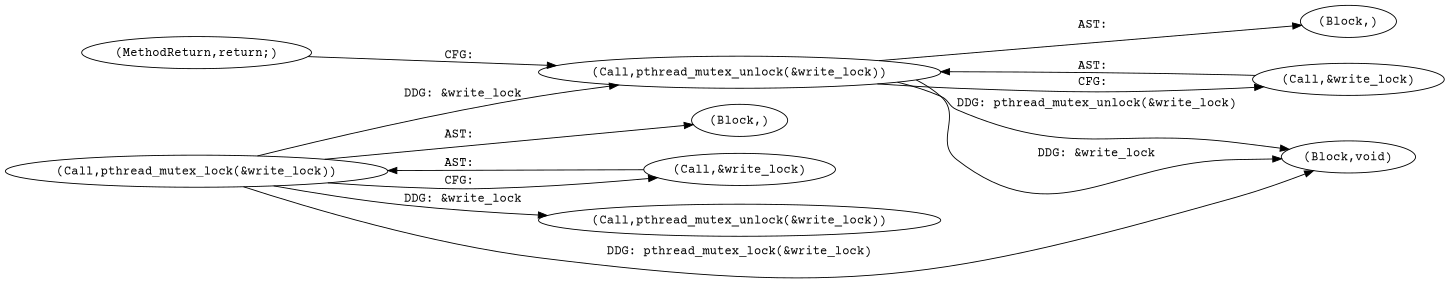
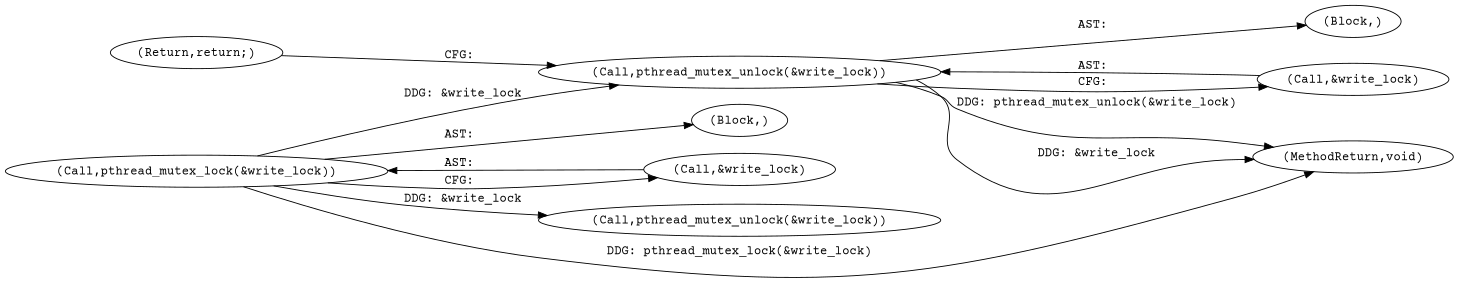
(197, 53) -> (197, 53)
(1348, 157) -> (1353, 157)
